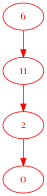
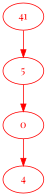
(23, 17) -> none
(23, 71) -> (23, 17)
(23, 125) -> (23, 71)
none -> (23, 179)
